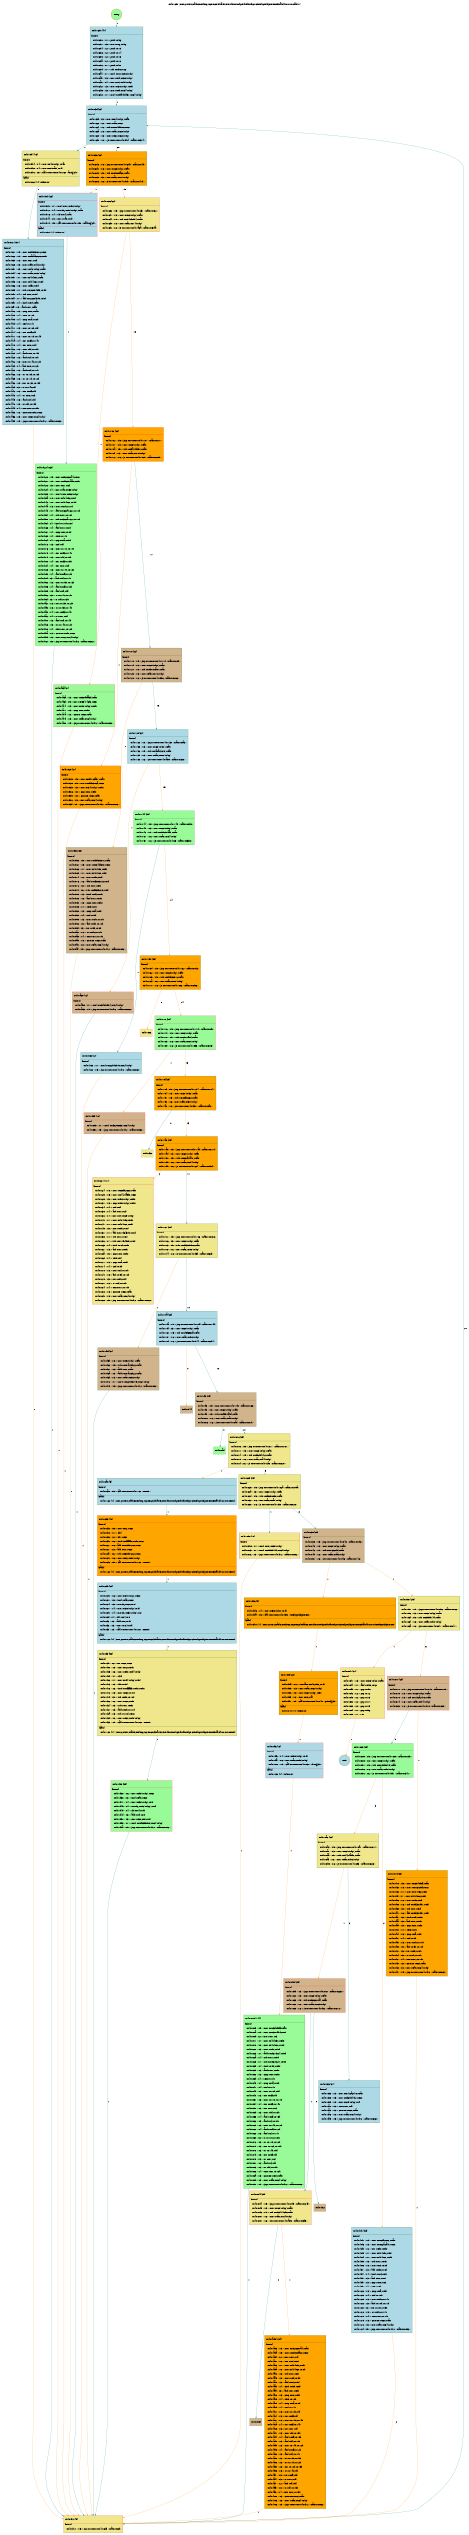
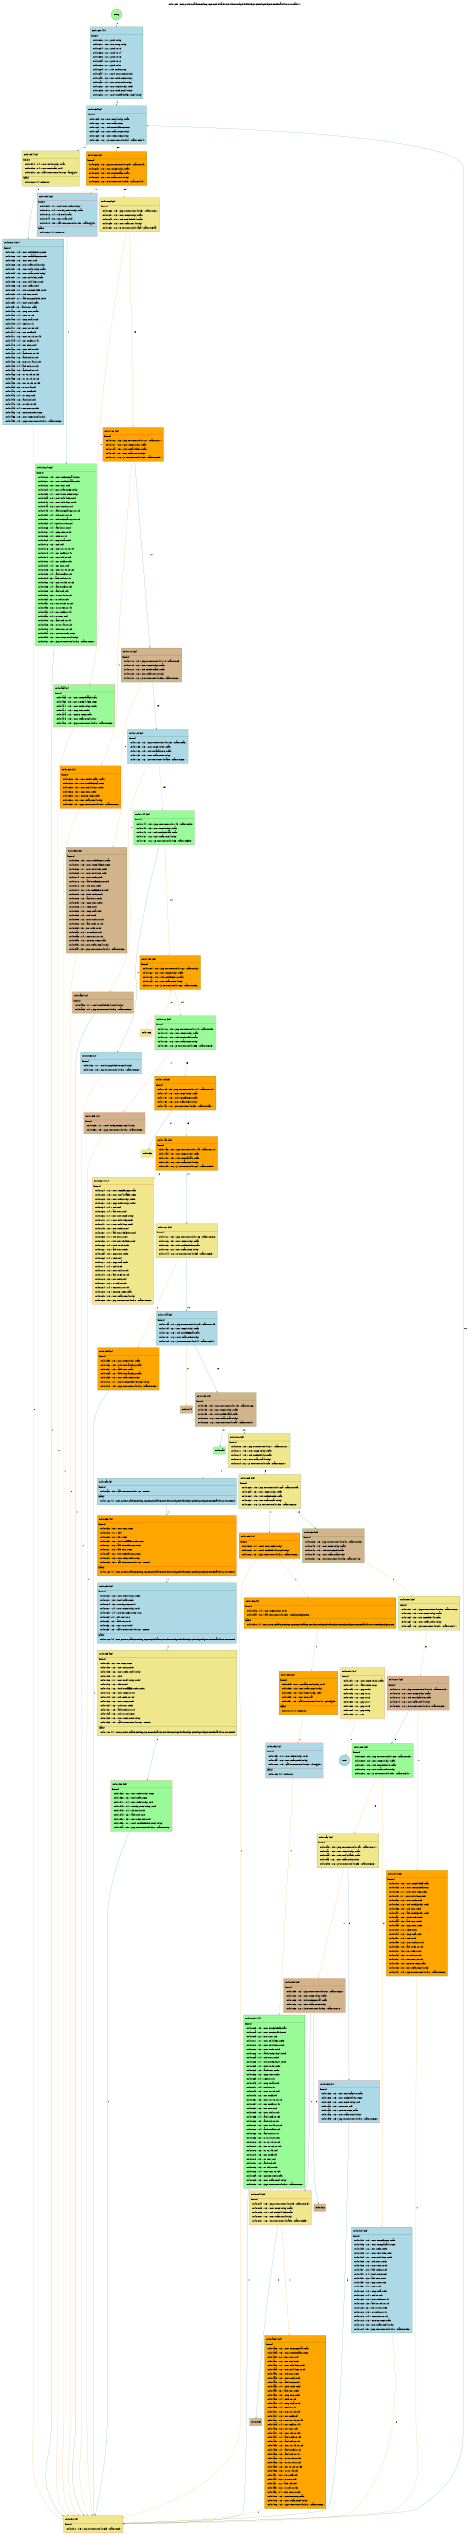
(154, 1009) -> (162, 1013)
(128, 1369) -> (128, 1369)
(270, 1546) -> (270, 1546)
(327, 1580) -> (293, 1578)
(392, 1646) -> none
(349, 2102) -> (349, 2102)
none -> (339, 2418)
